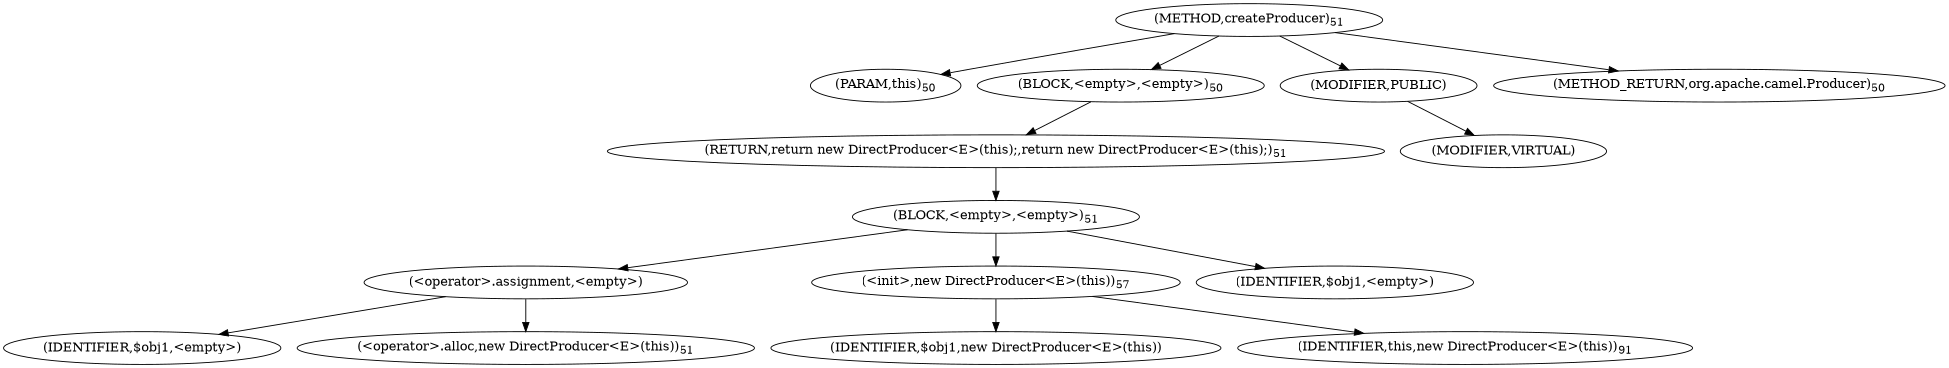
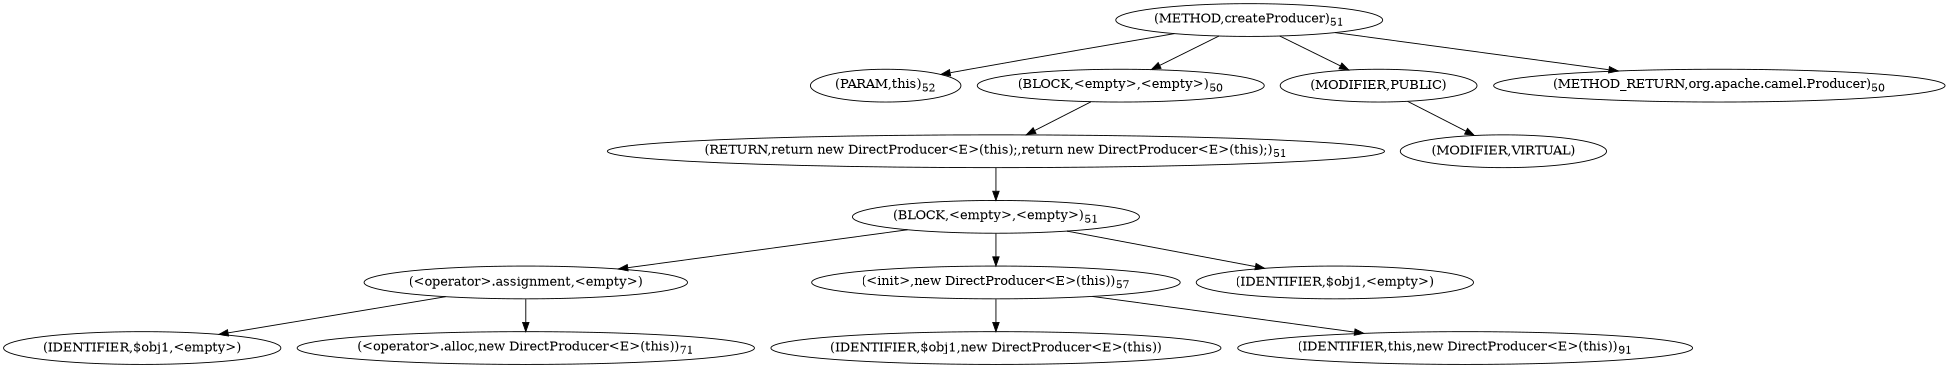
(929, 84) -> (929, 84)
(687, 347) -> (687, 347)
